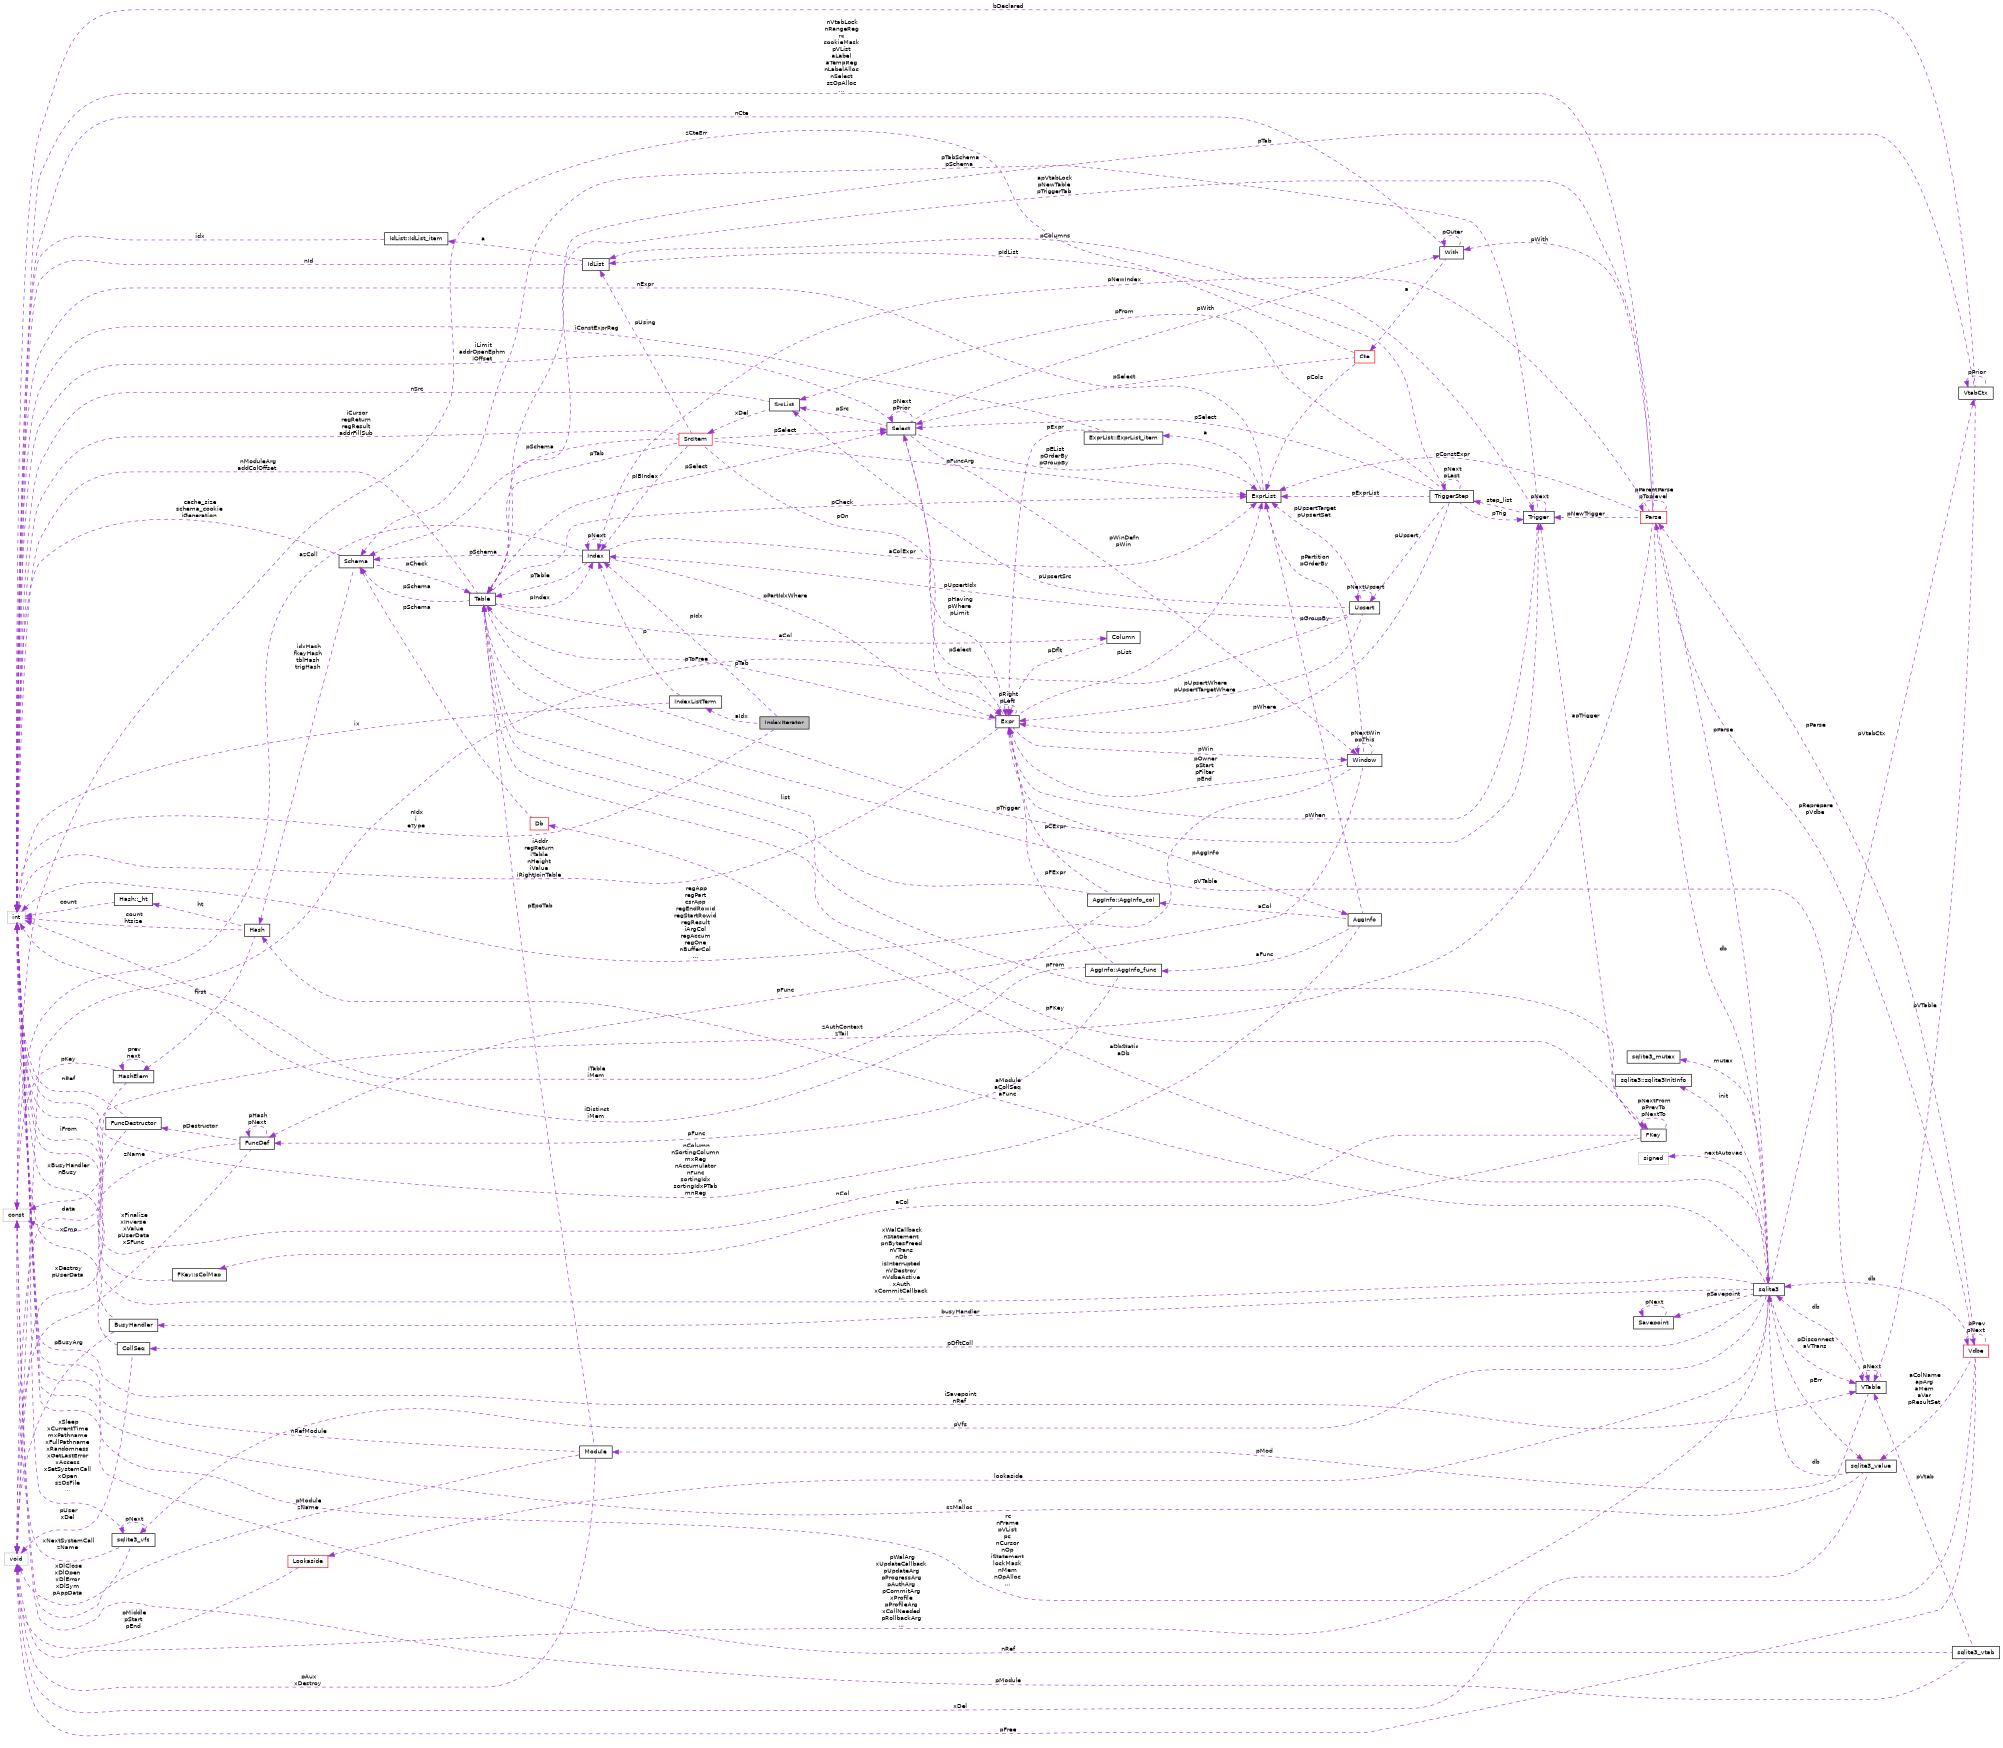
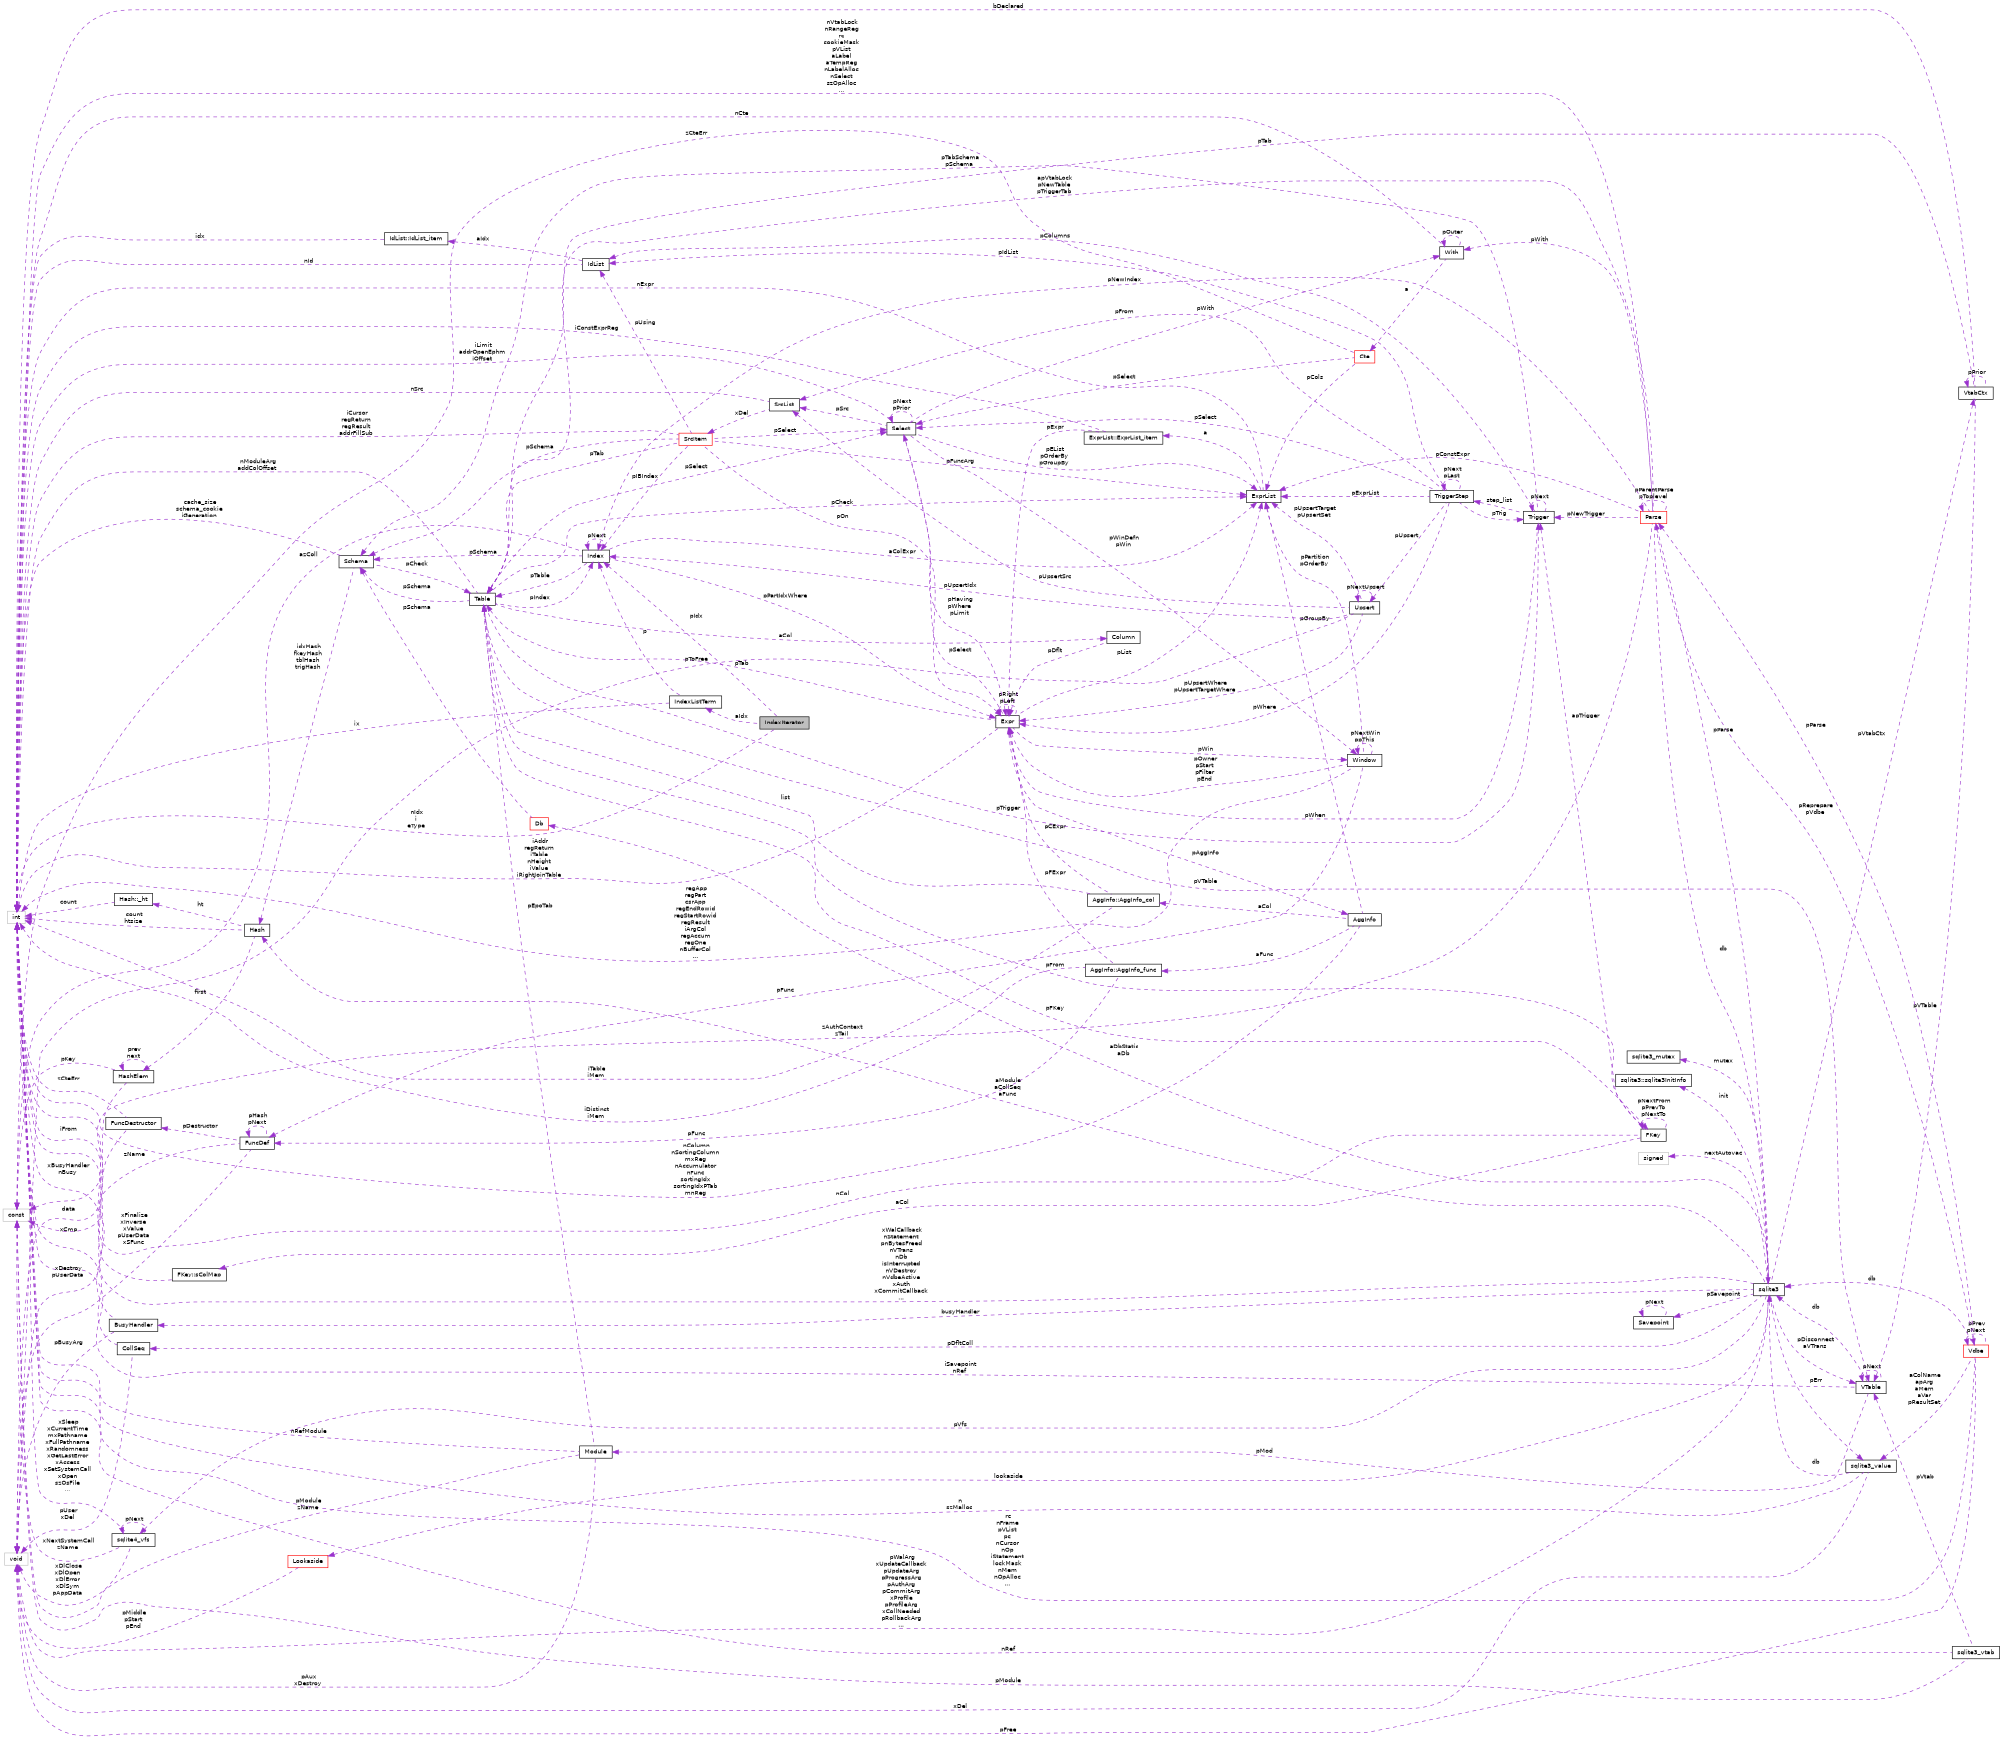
(482, 239) -> (482, 239)
(68, 1079) -> (68, 1079)
(727, 1405) -> (739, 1373)
(134, 1540) -> (134, 1540)
